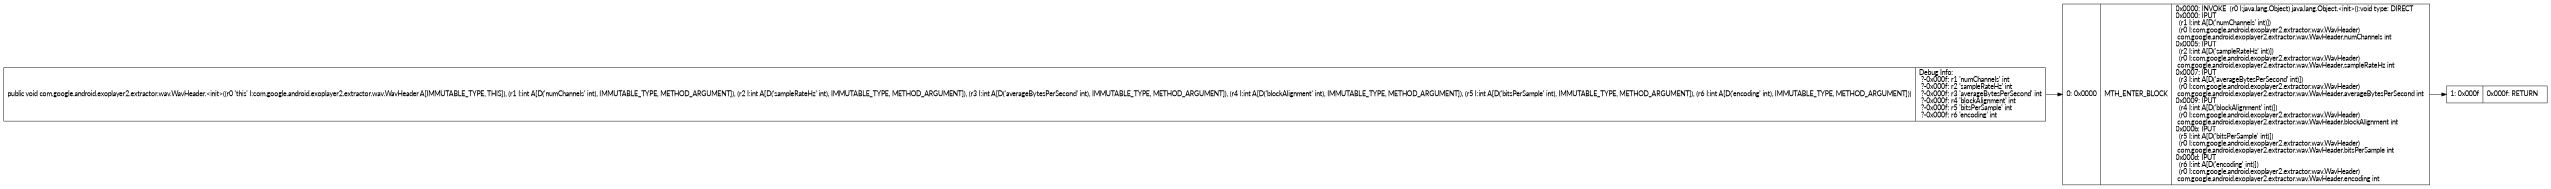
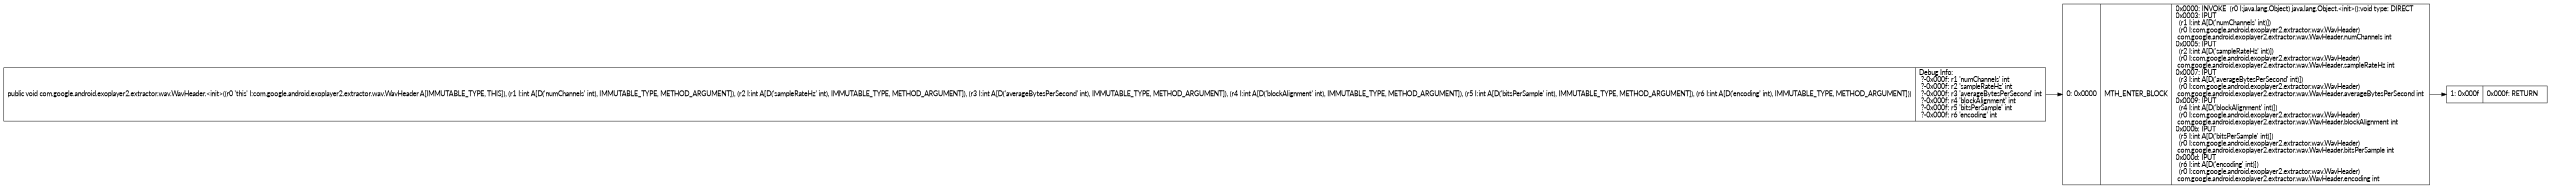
(2198, 16) -> (2198, 16)
